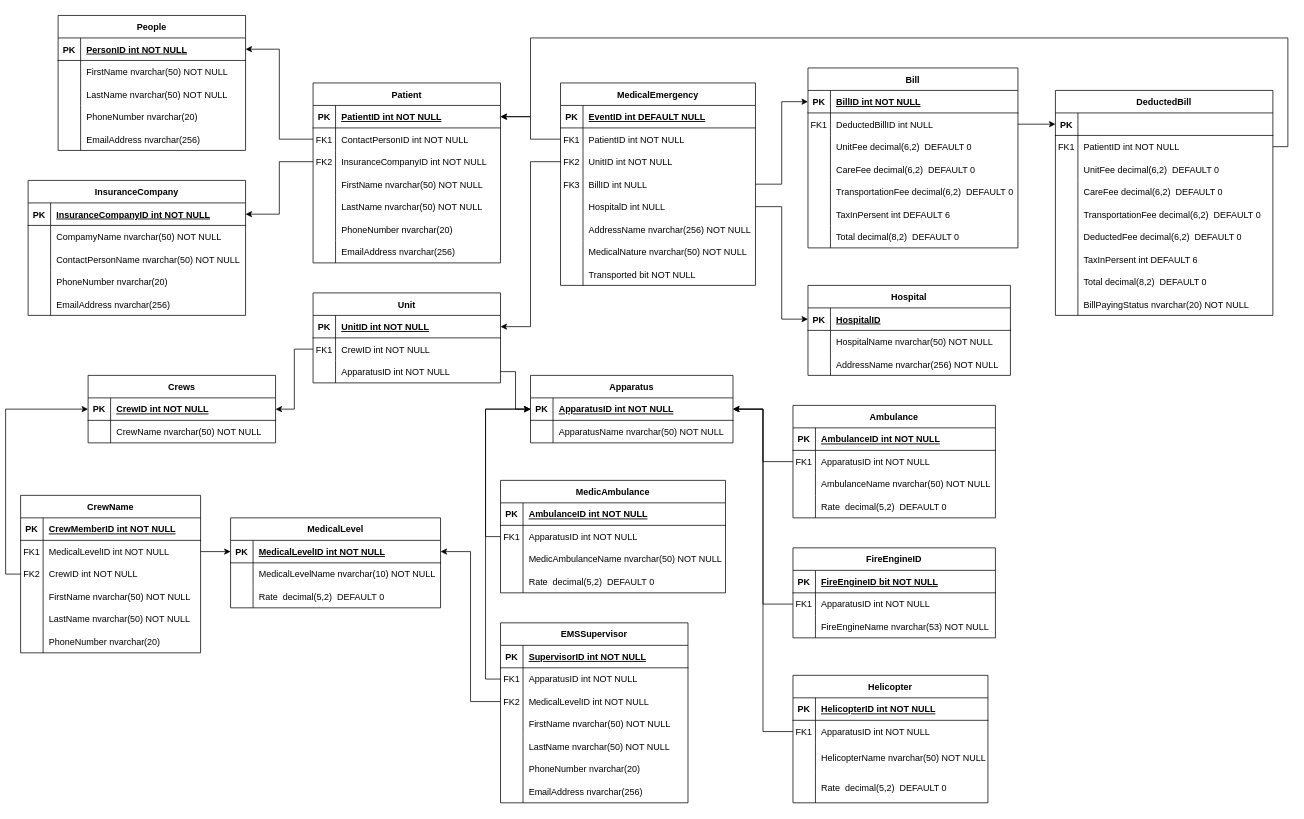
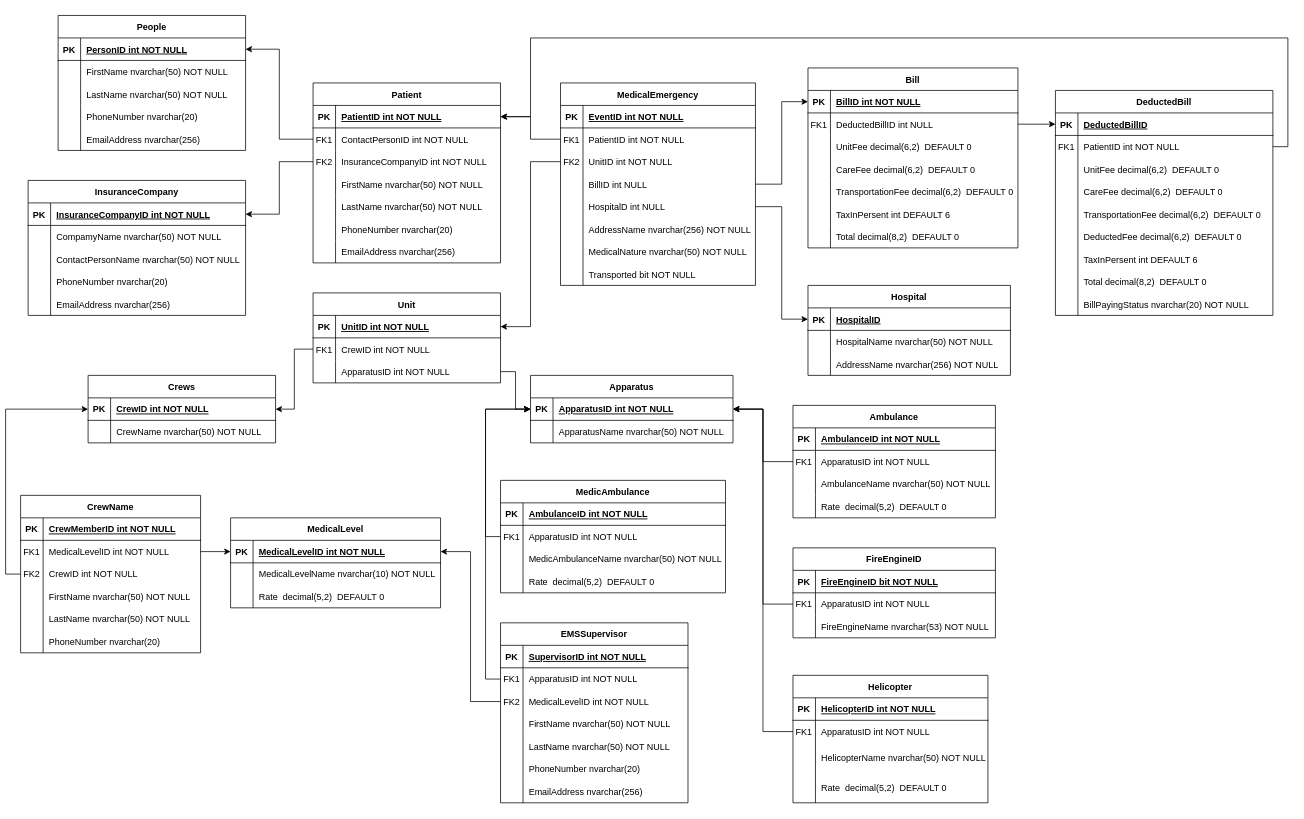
(645, 117) -> (634, 117)
none -> (1176, 124)
(572, 184) -> none
